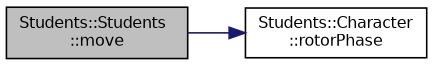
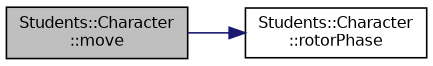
(97, 33) -> (97, 33)
